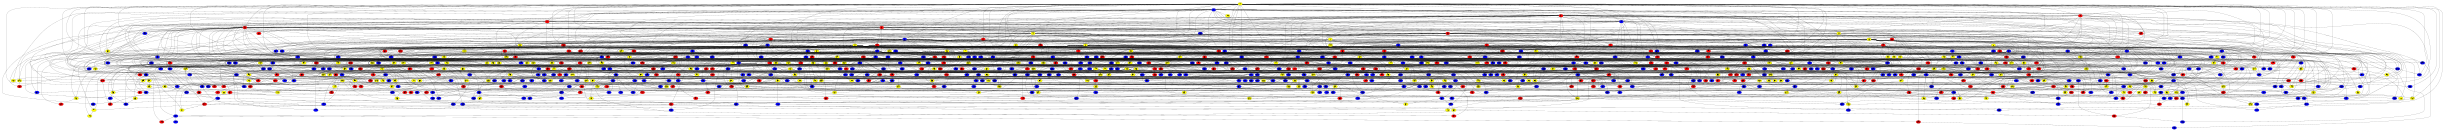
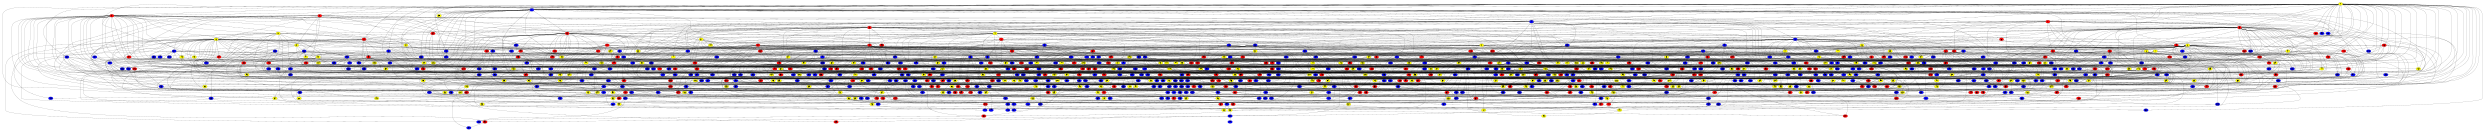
none -> (1325, 87)
